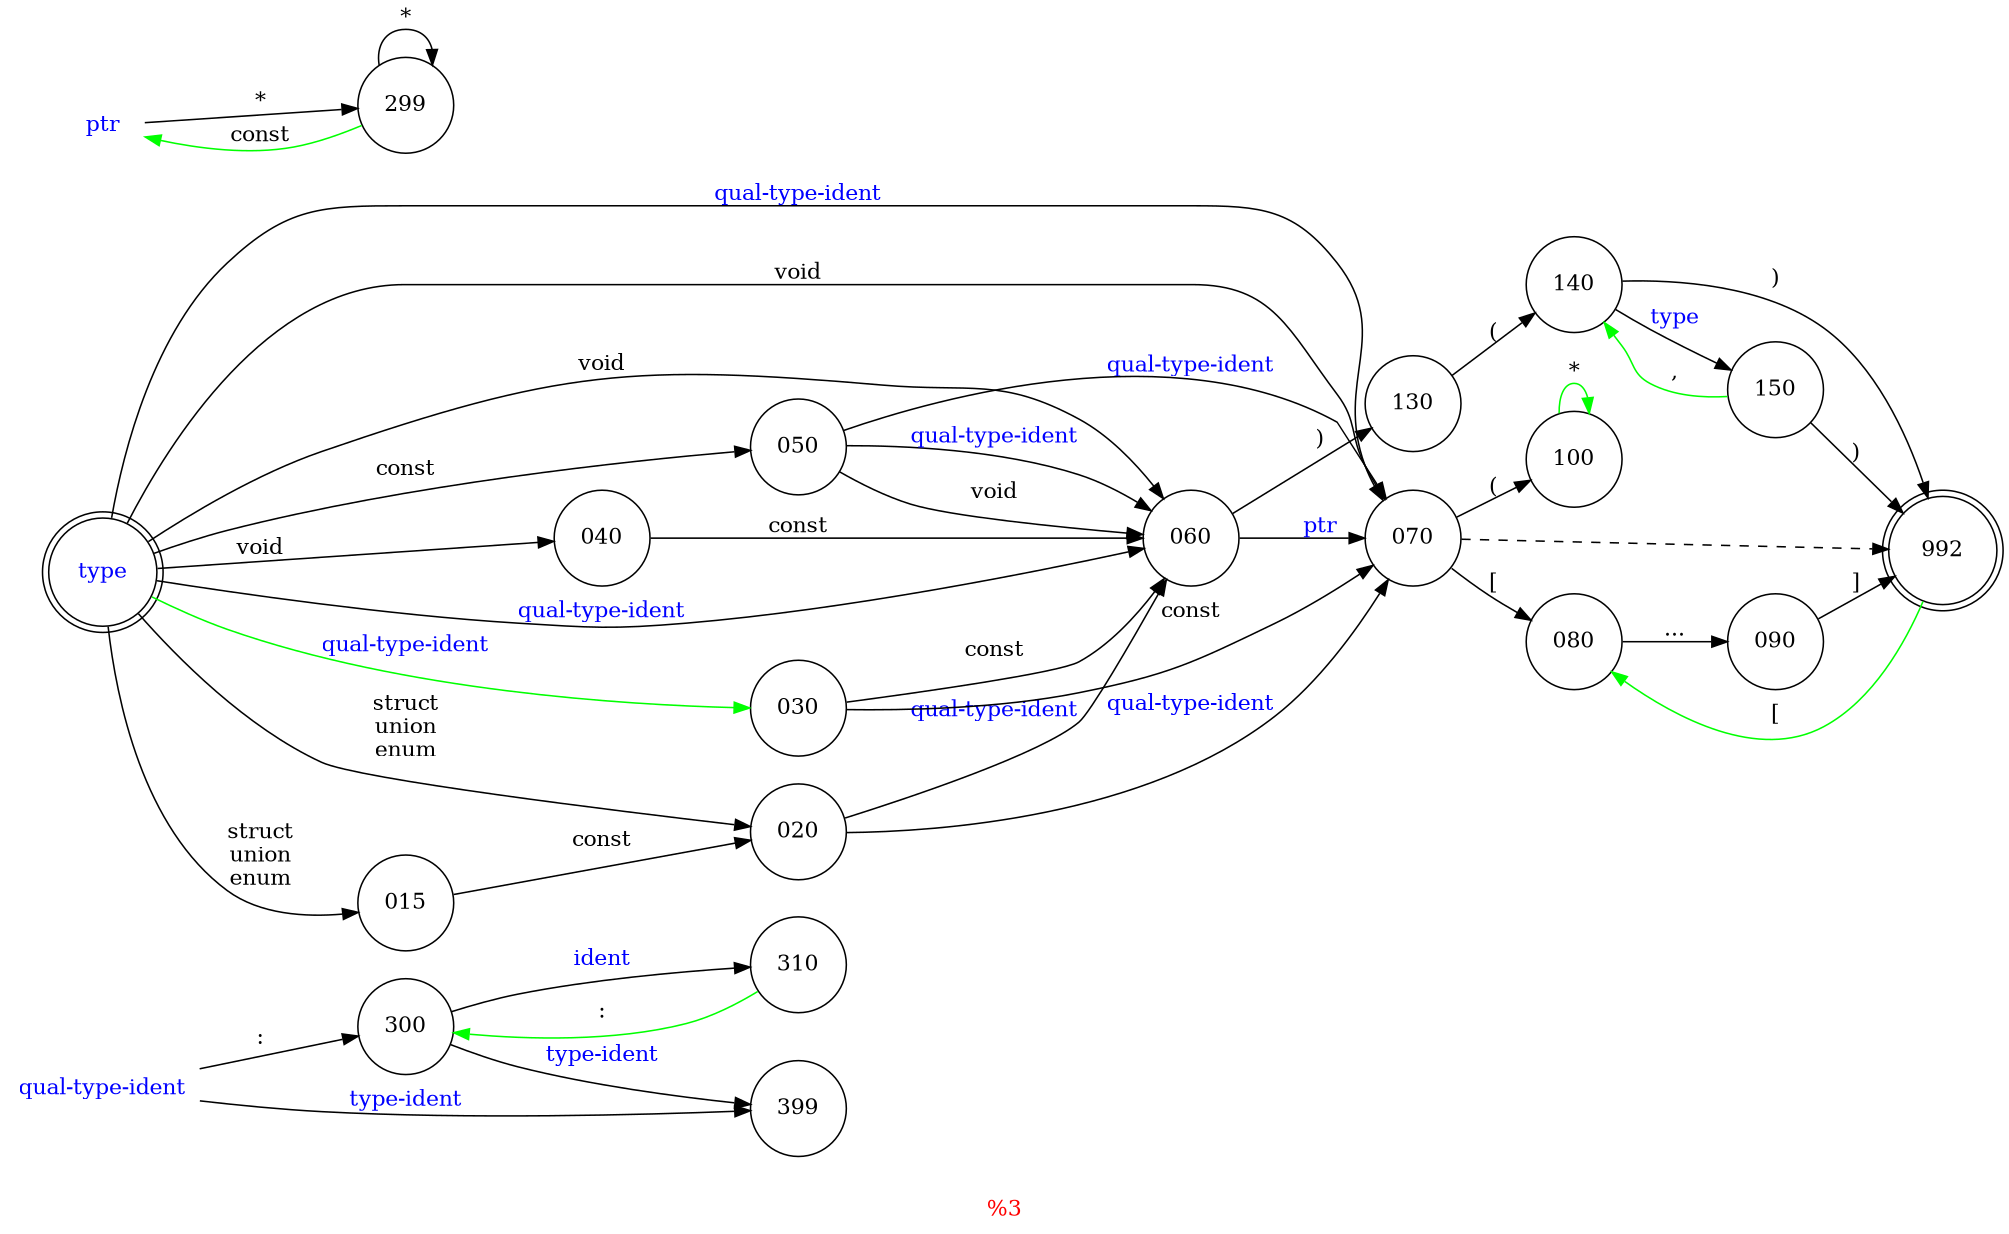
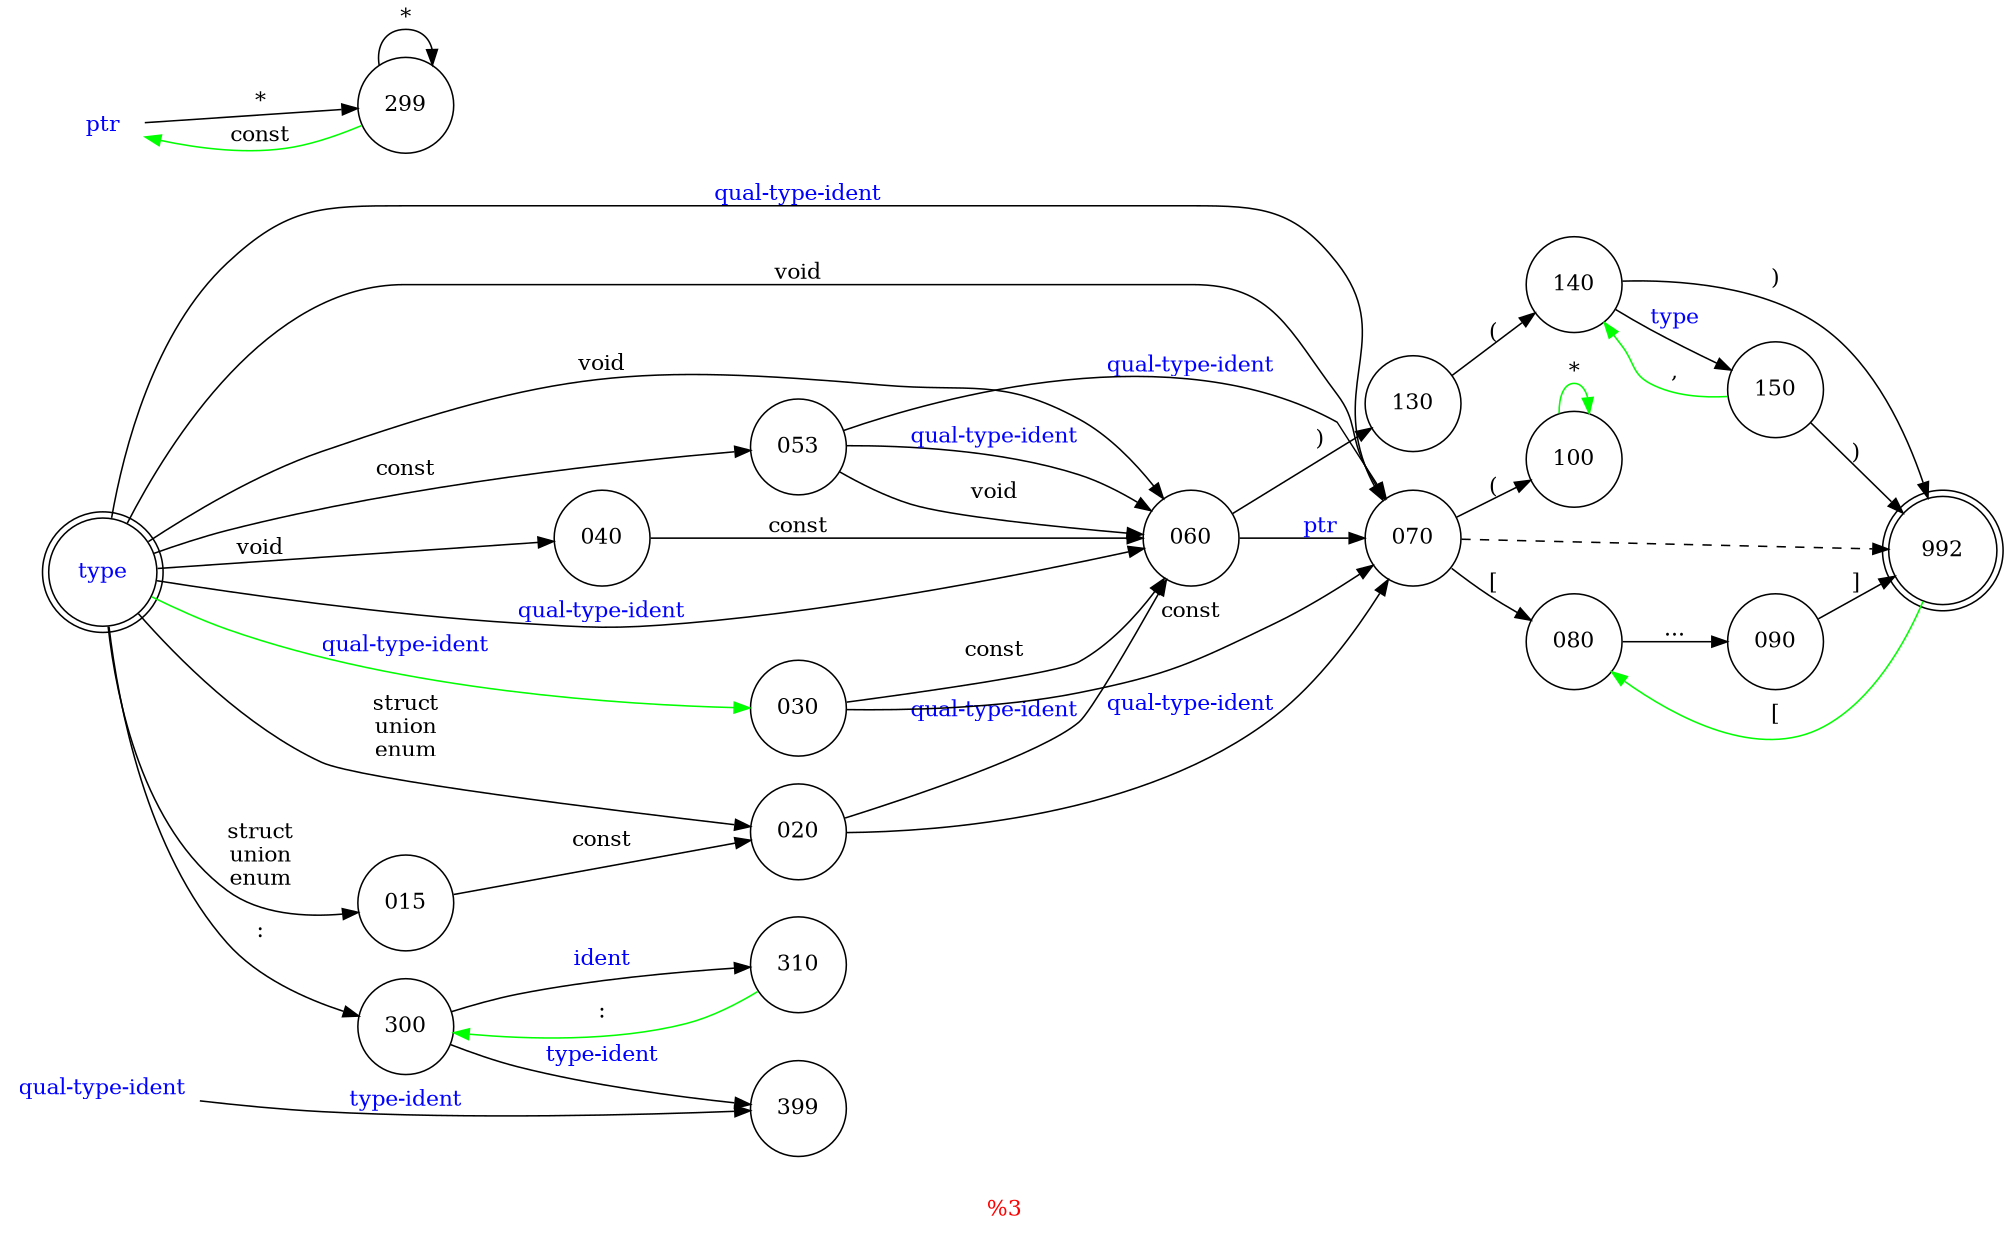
(798, 447) -> (798, 447)
(271, 1054) -> (172, 857)
